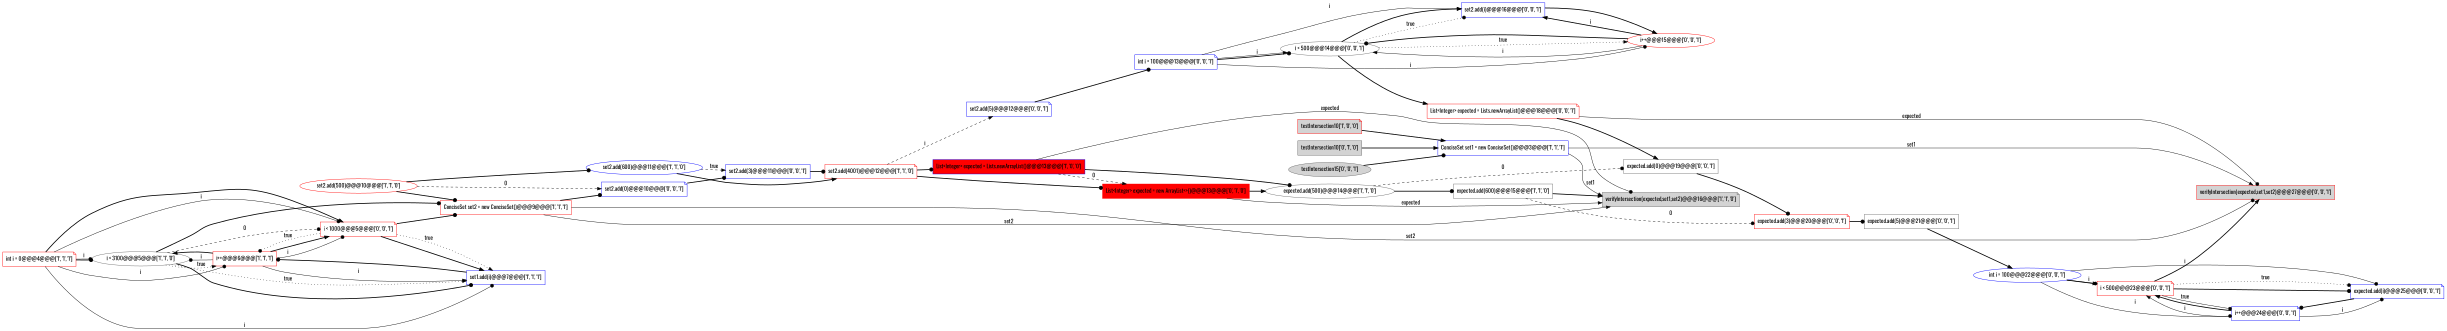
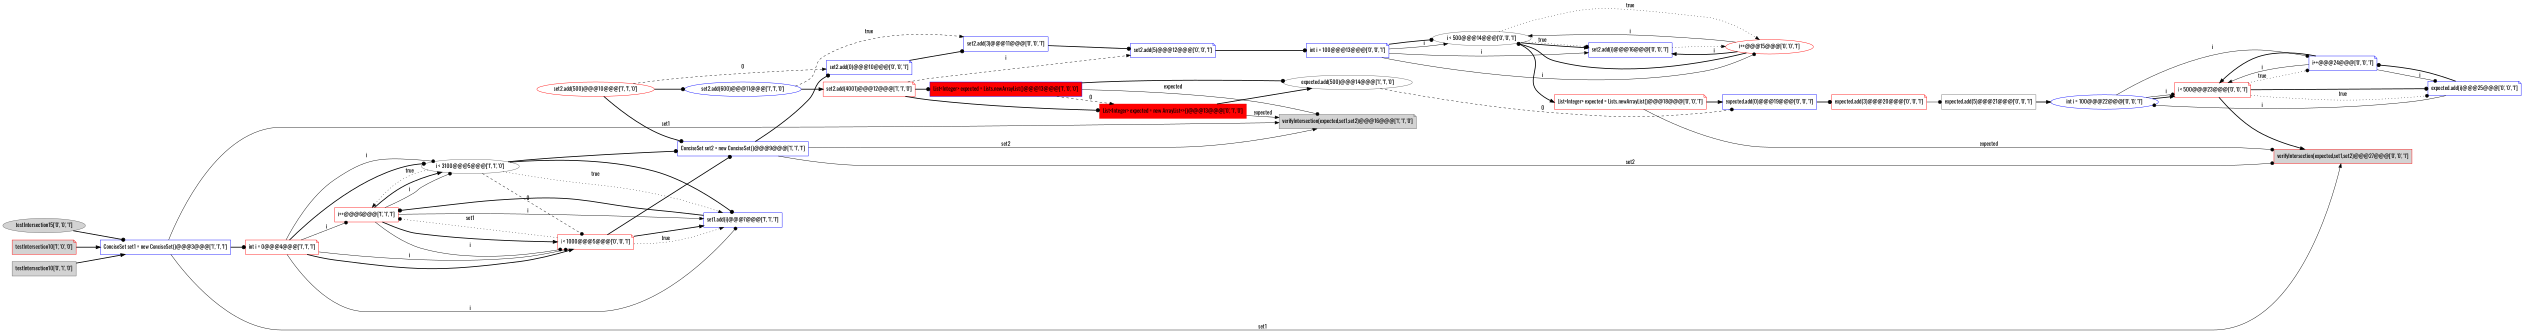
(1600, 13) -> (1697, 47)
(1671, 166) -> (1770, 102)
(816, 172) -> (1088, 47)
(1503, 191) -> none
(506, 208) -> (743, 149)
(1855, 222) -> (1933, 102)
(288, 236) -> (470, 219)
none -> (236, 247)
(2223, 265) -> (2301, 108)
(2195, 303) -> (2277, 77)
